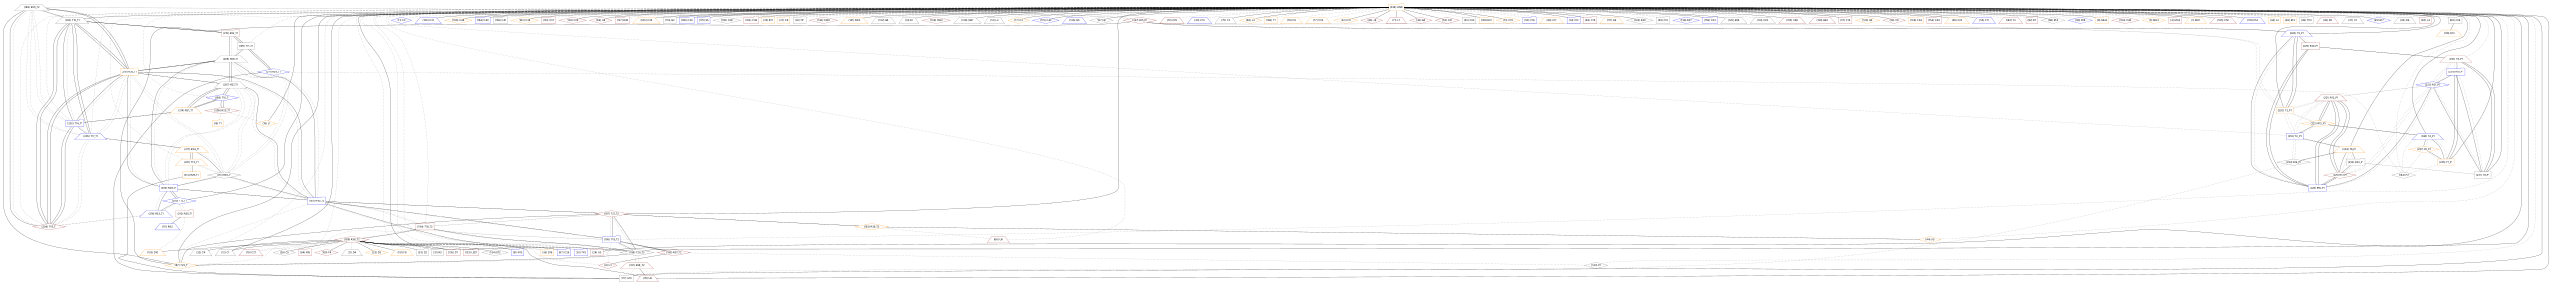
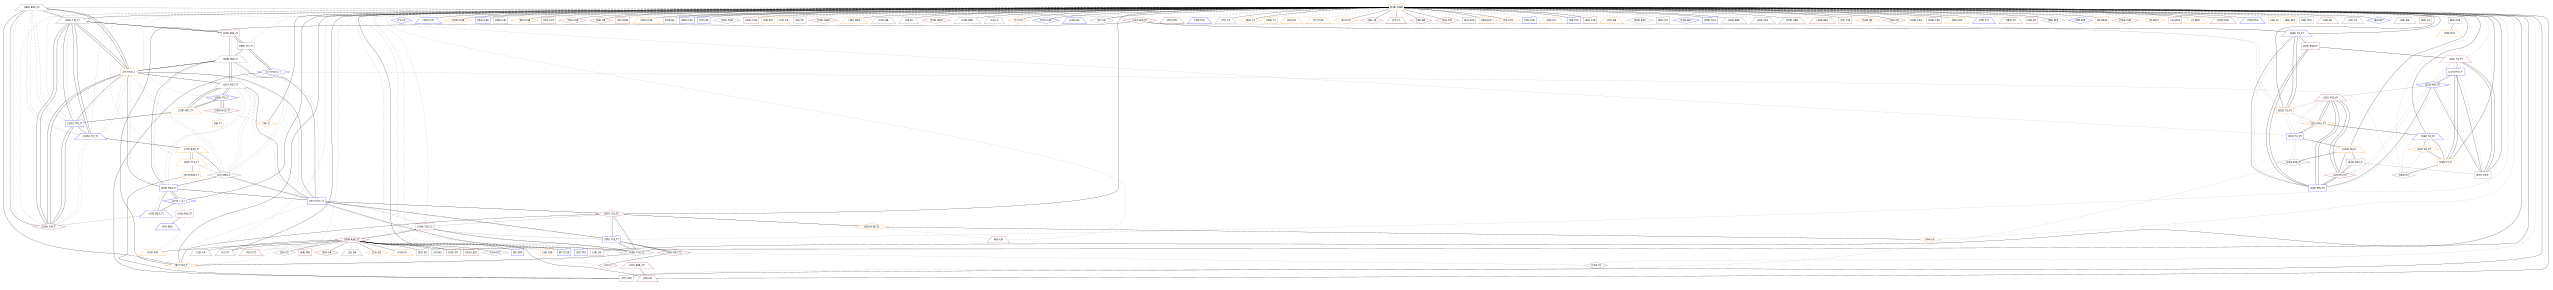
(1565, 13) -> (1565, 13)
(2427, 168) -> (2427, 168)
